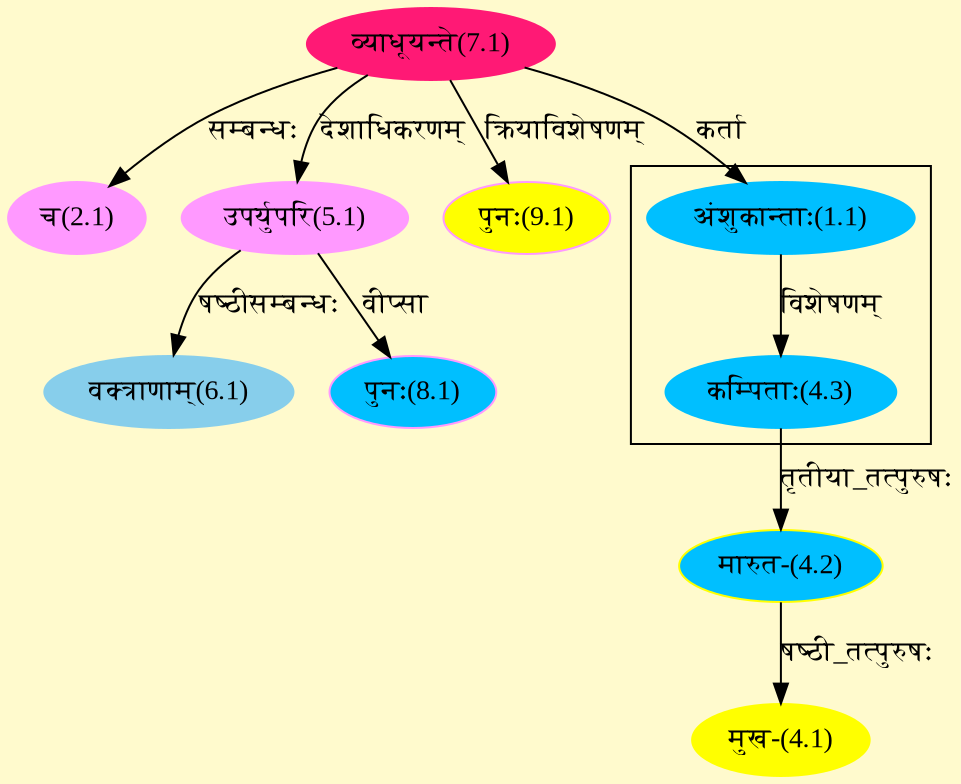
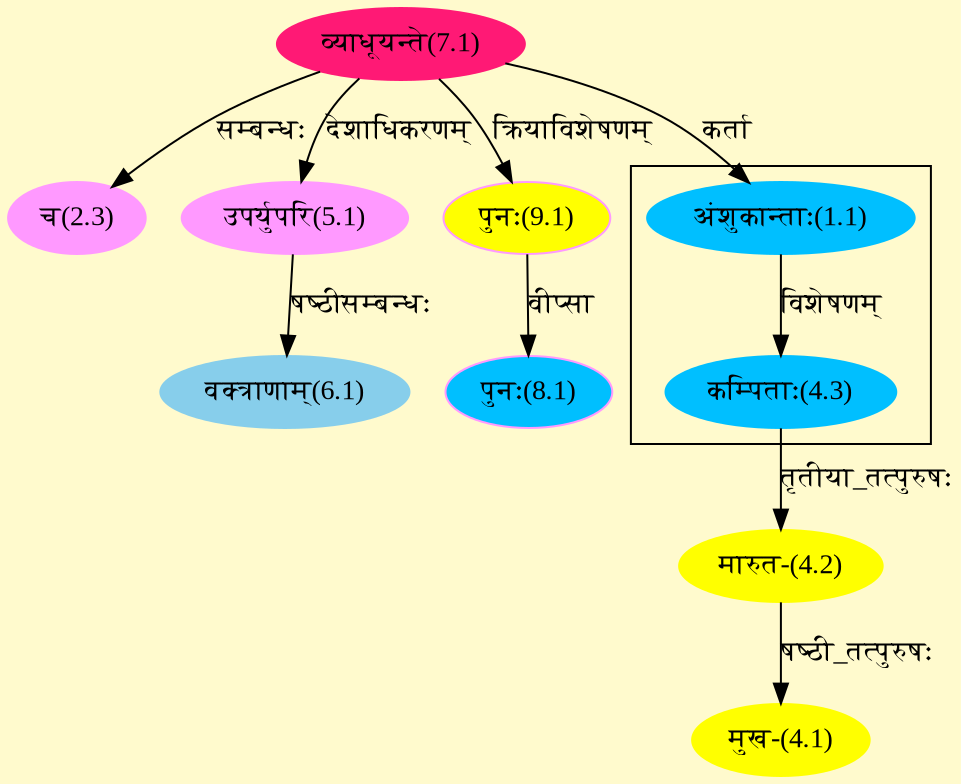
(77, 218) -> (77, 218)
(348, 297) -> (528, 295)
(781, 566) -> (781, 566)
